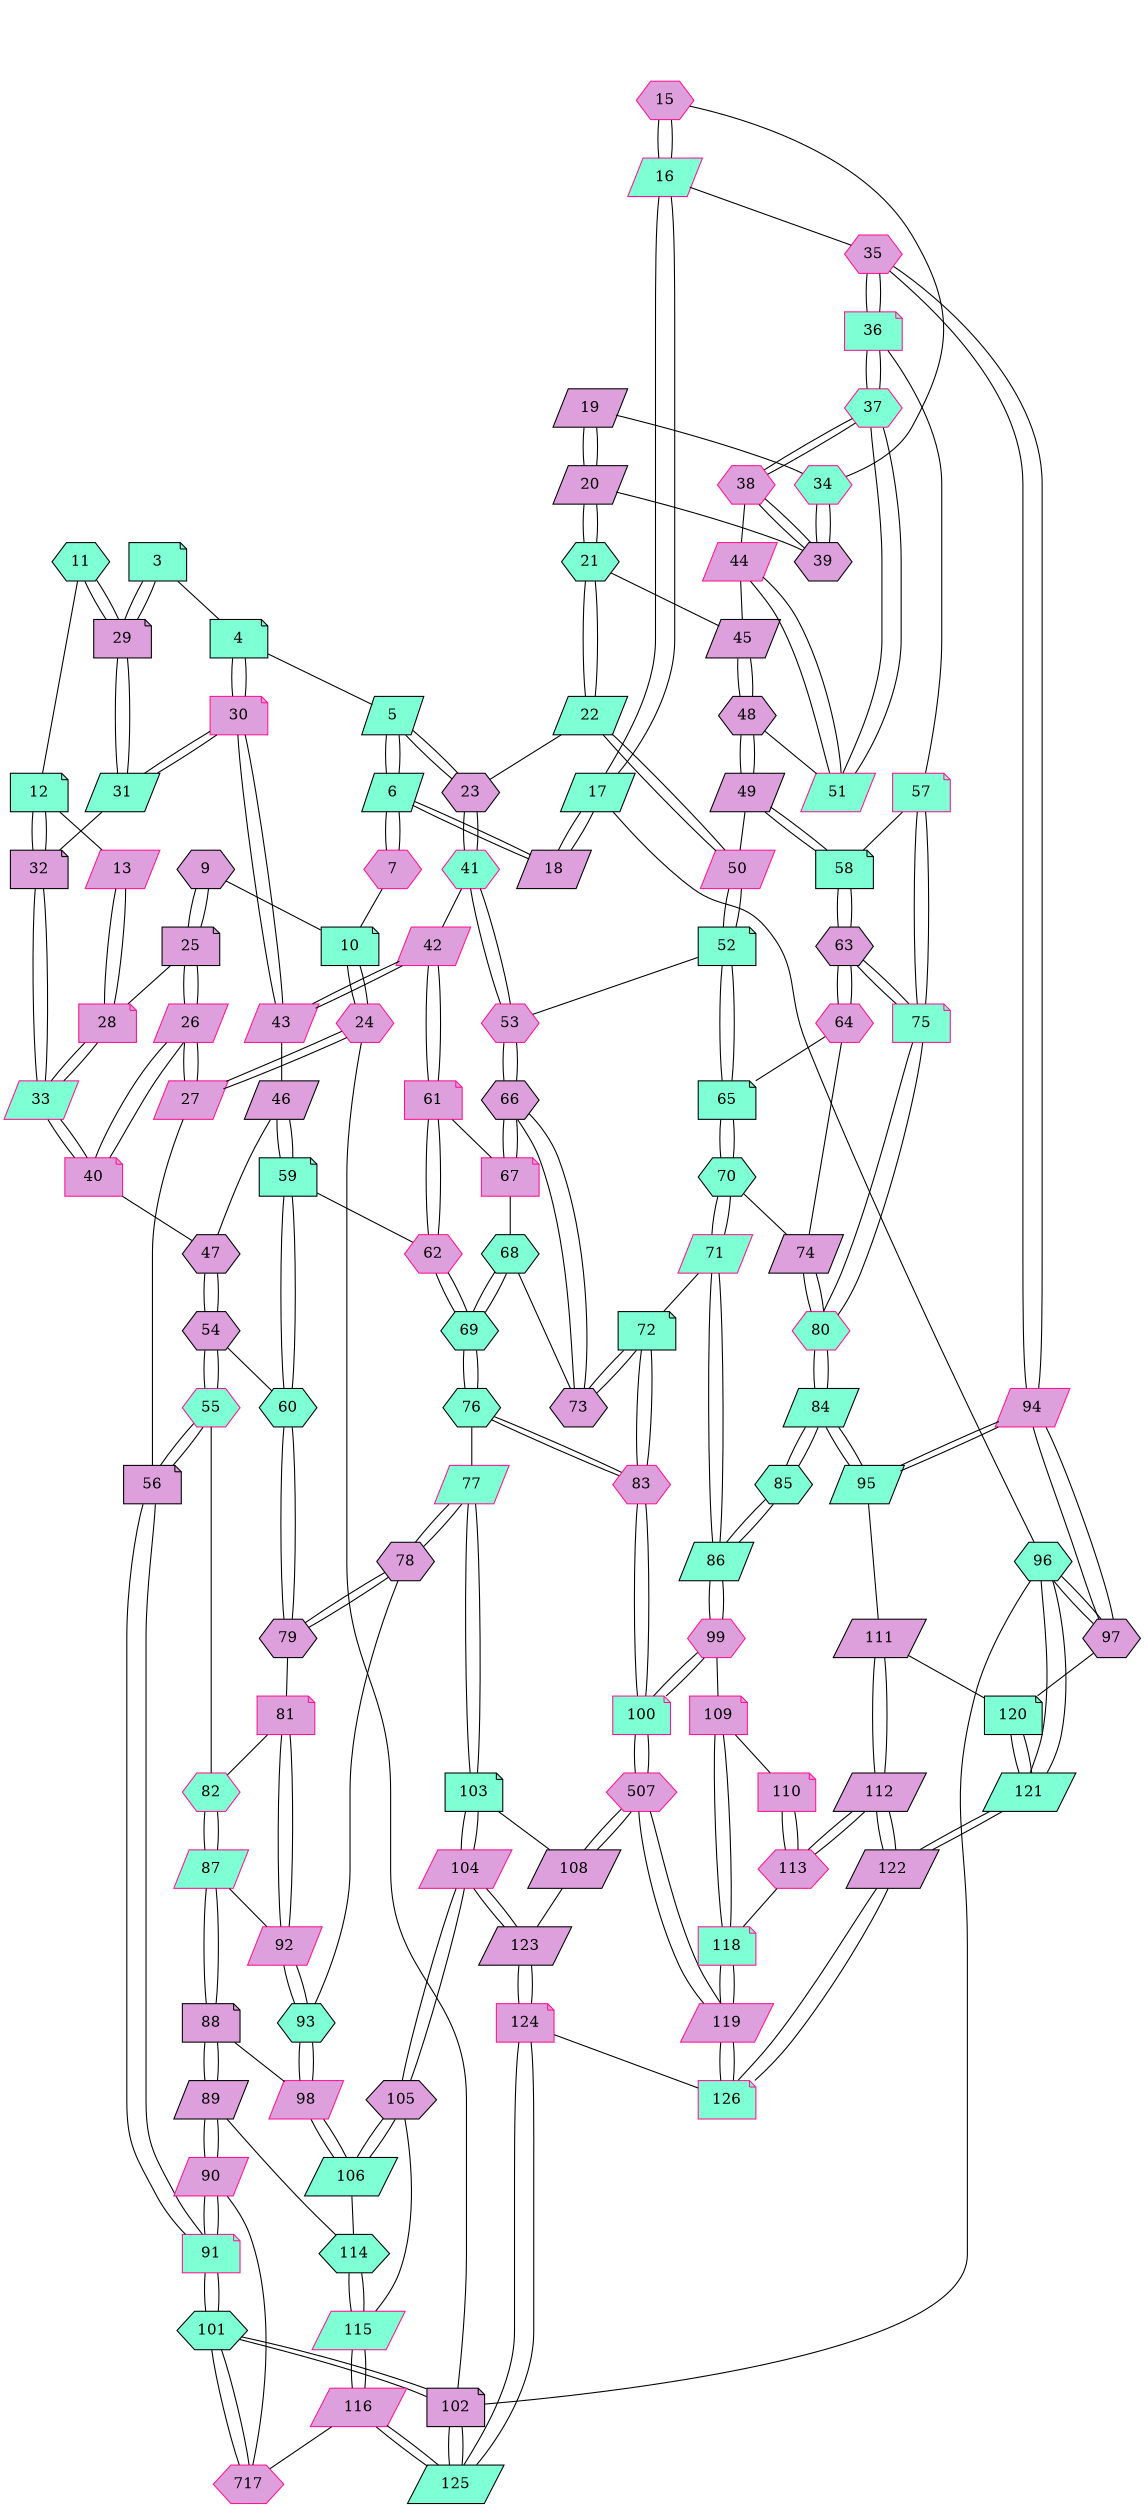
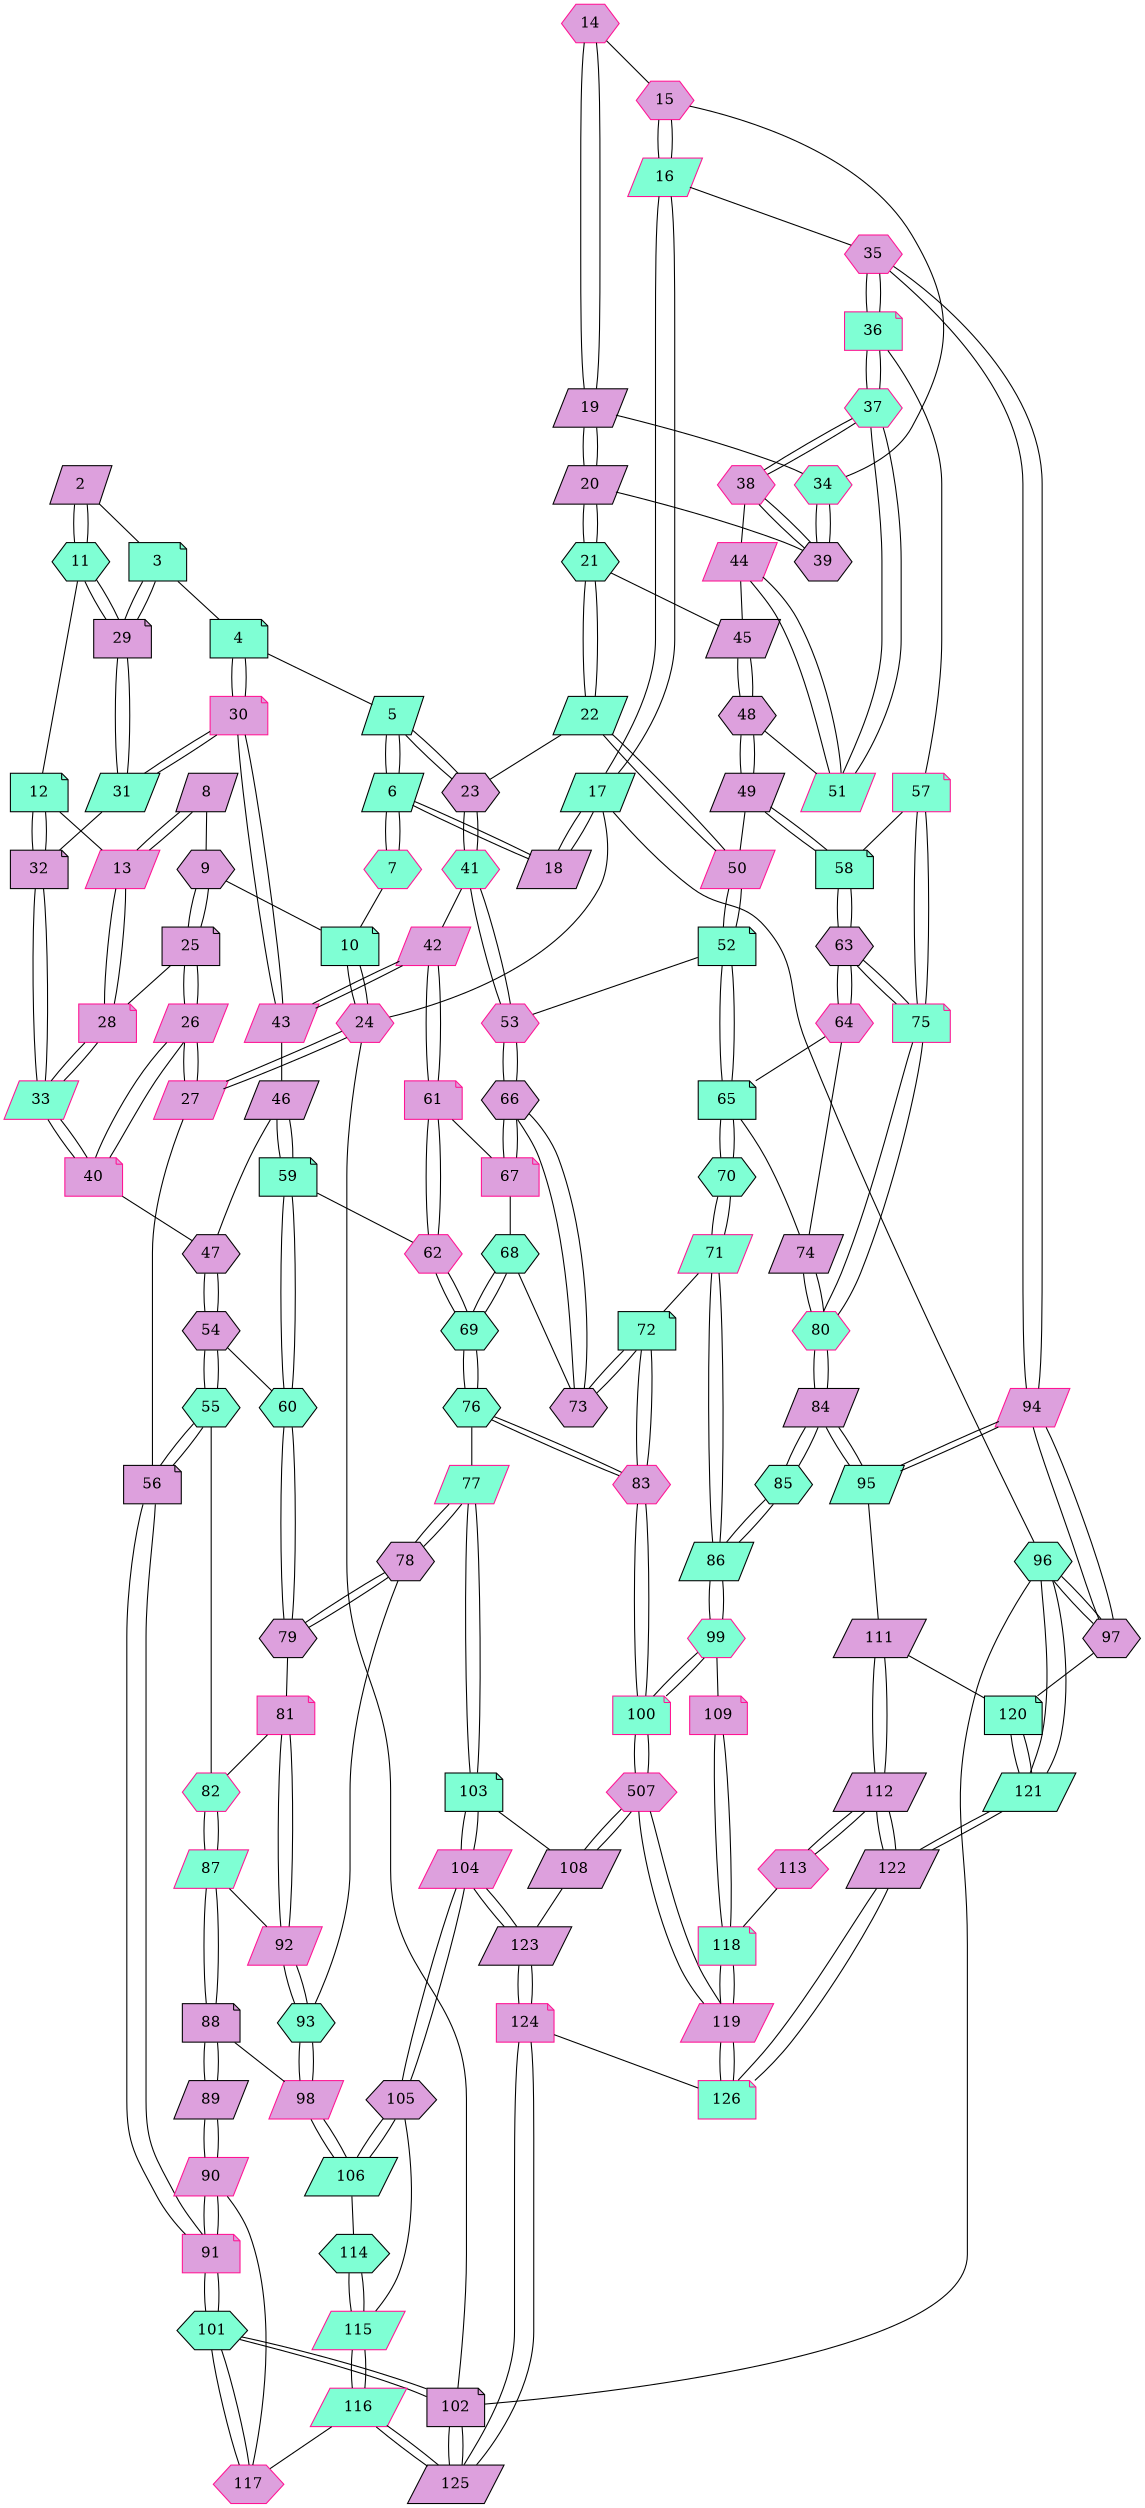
none -> (590, 23)
none -> (81, 485)
none -> (207, 792)
(393, 869) -> (393, 869)
none -> (540, 952)
(765, 1214) -> (774, 1175)
(211, 1408) -> (211, 1408)
(821, 1408) -> (821, 1408)
(716, 1638) -> (716, 1638)
(787, 1792) -> none
(280, 2178) -> none
(211, 2254) -> (211, 2254)
(359, 2407) -> (359, 2407)
(249, 2484) -> (249, 2484)
(456, 2484) -> (456, 2484)
